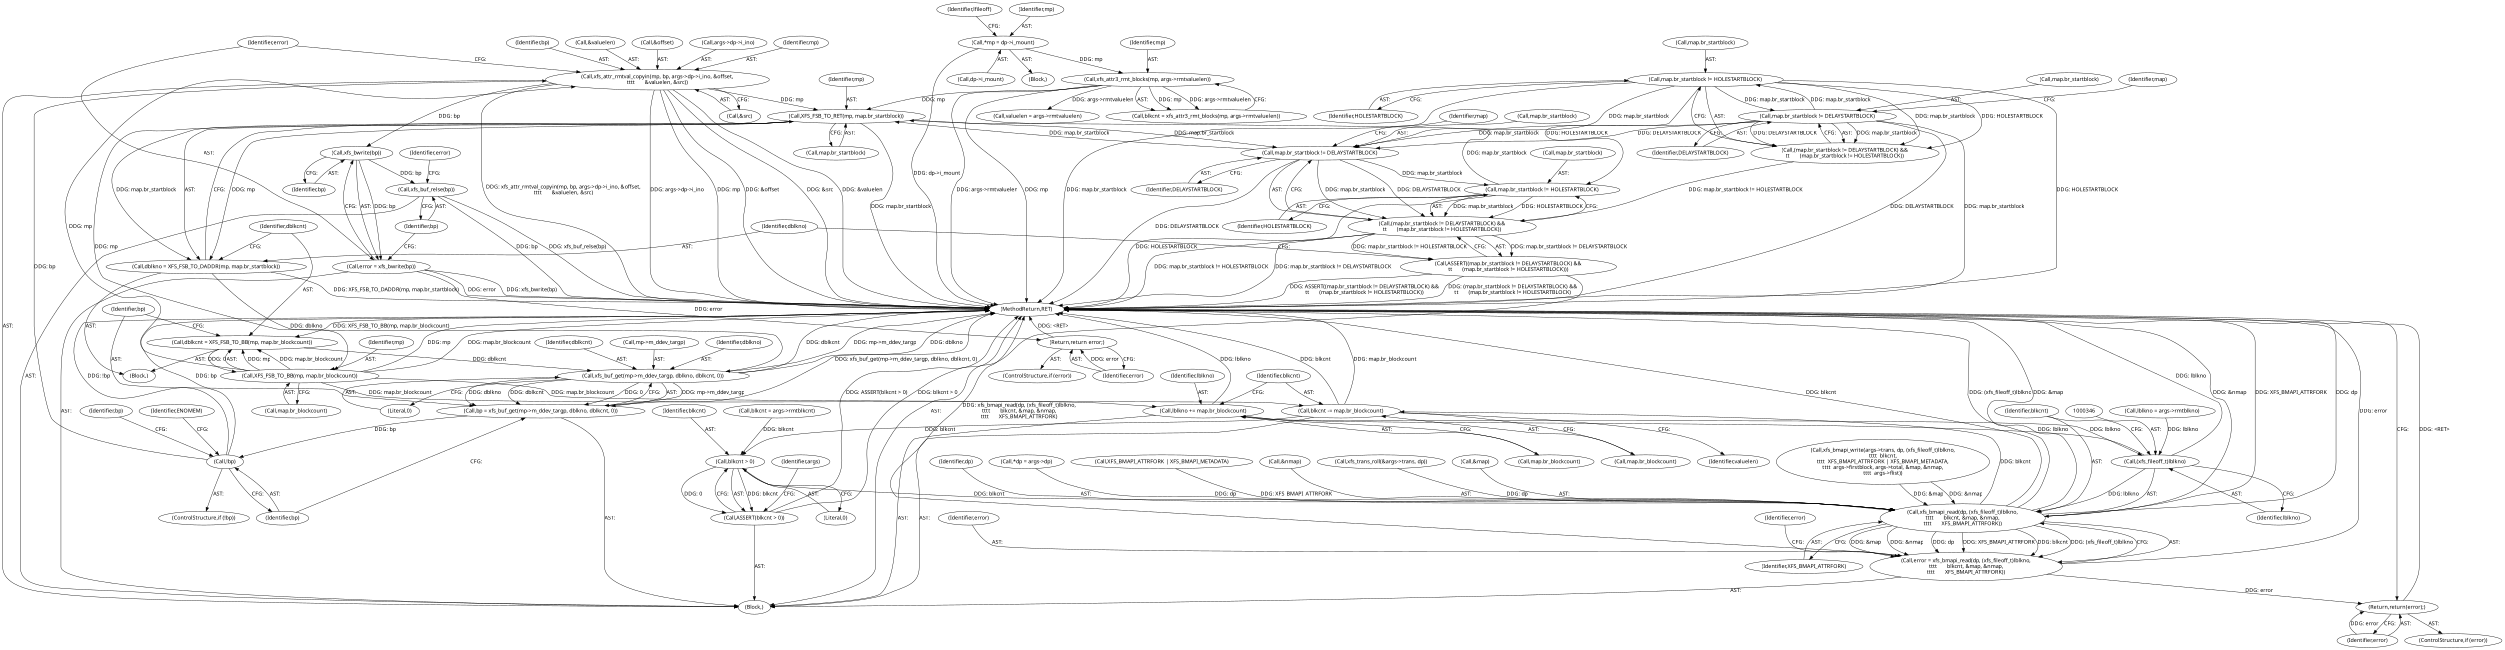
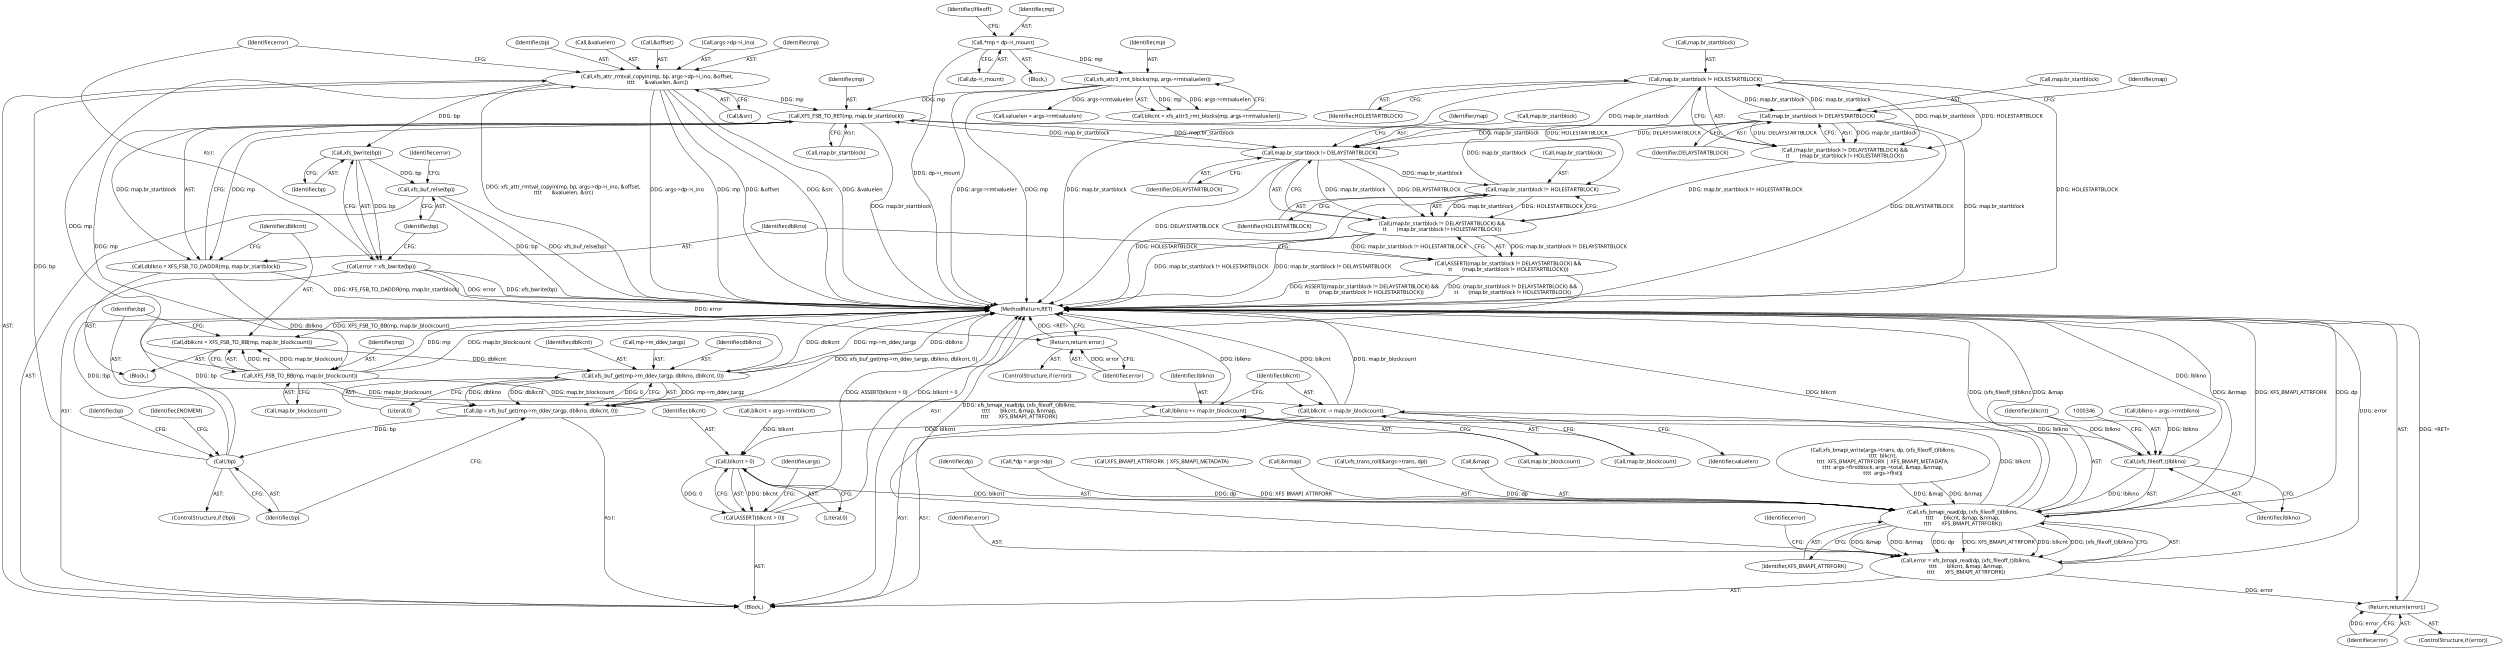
none -> (981, 58)
none -> (1067, 320)
(217, 359) -> (217, 359)
(2404, 429) -> (2404, 429)
